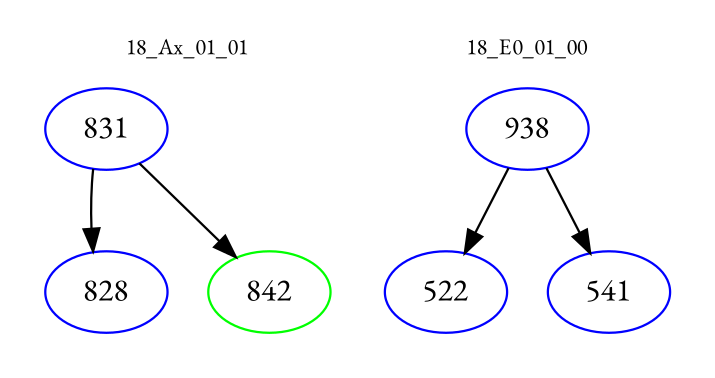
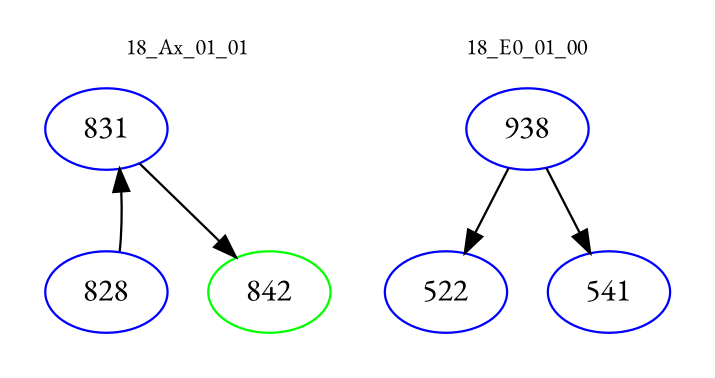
(91, 199) -> (122, 222)
